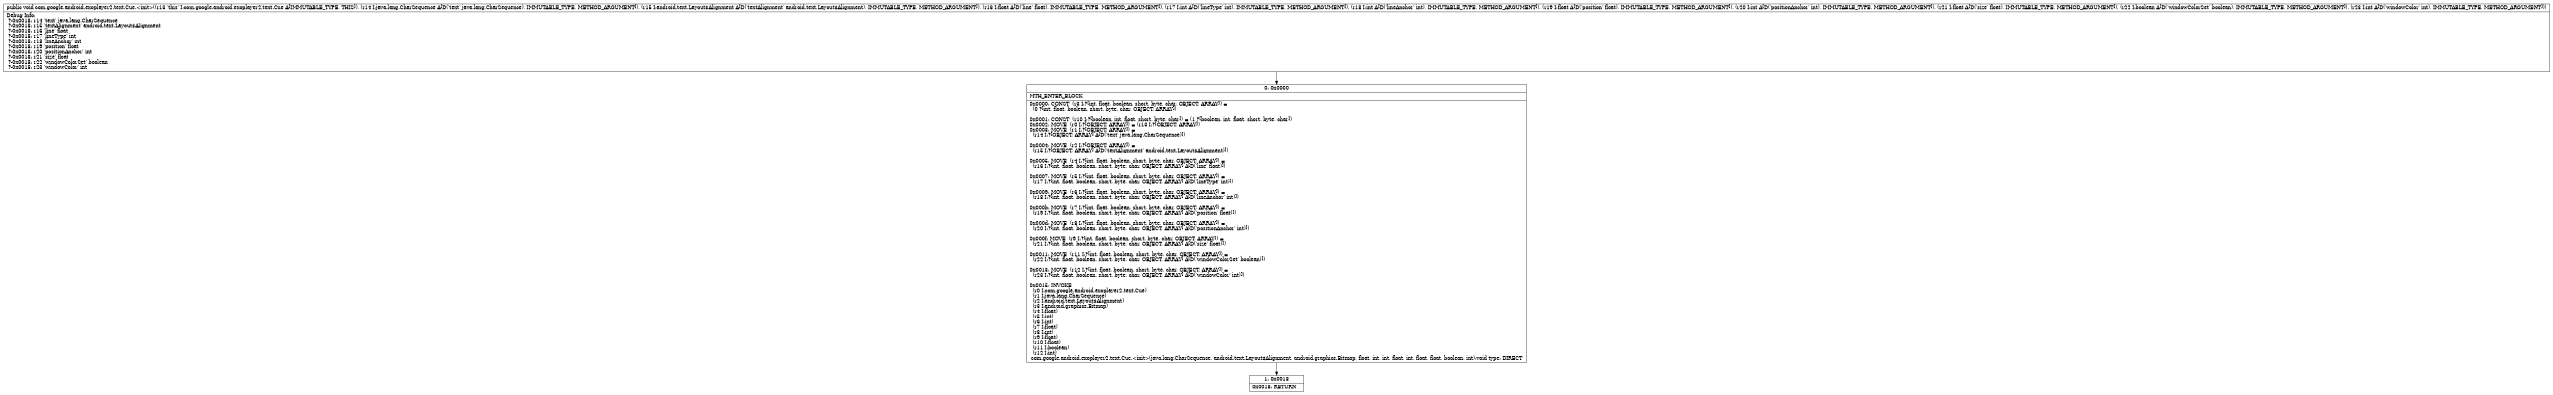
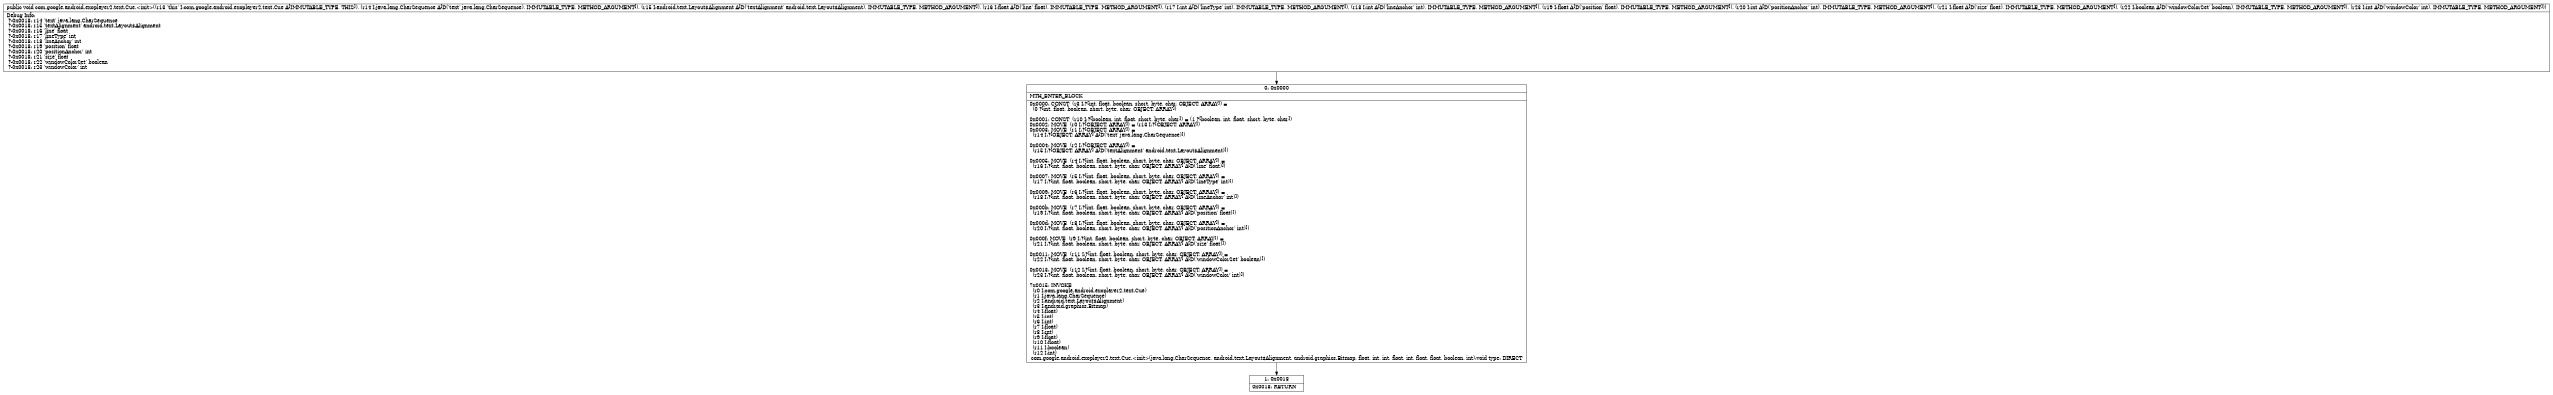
(1052, 286) -> (1052, 286)
